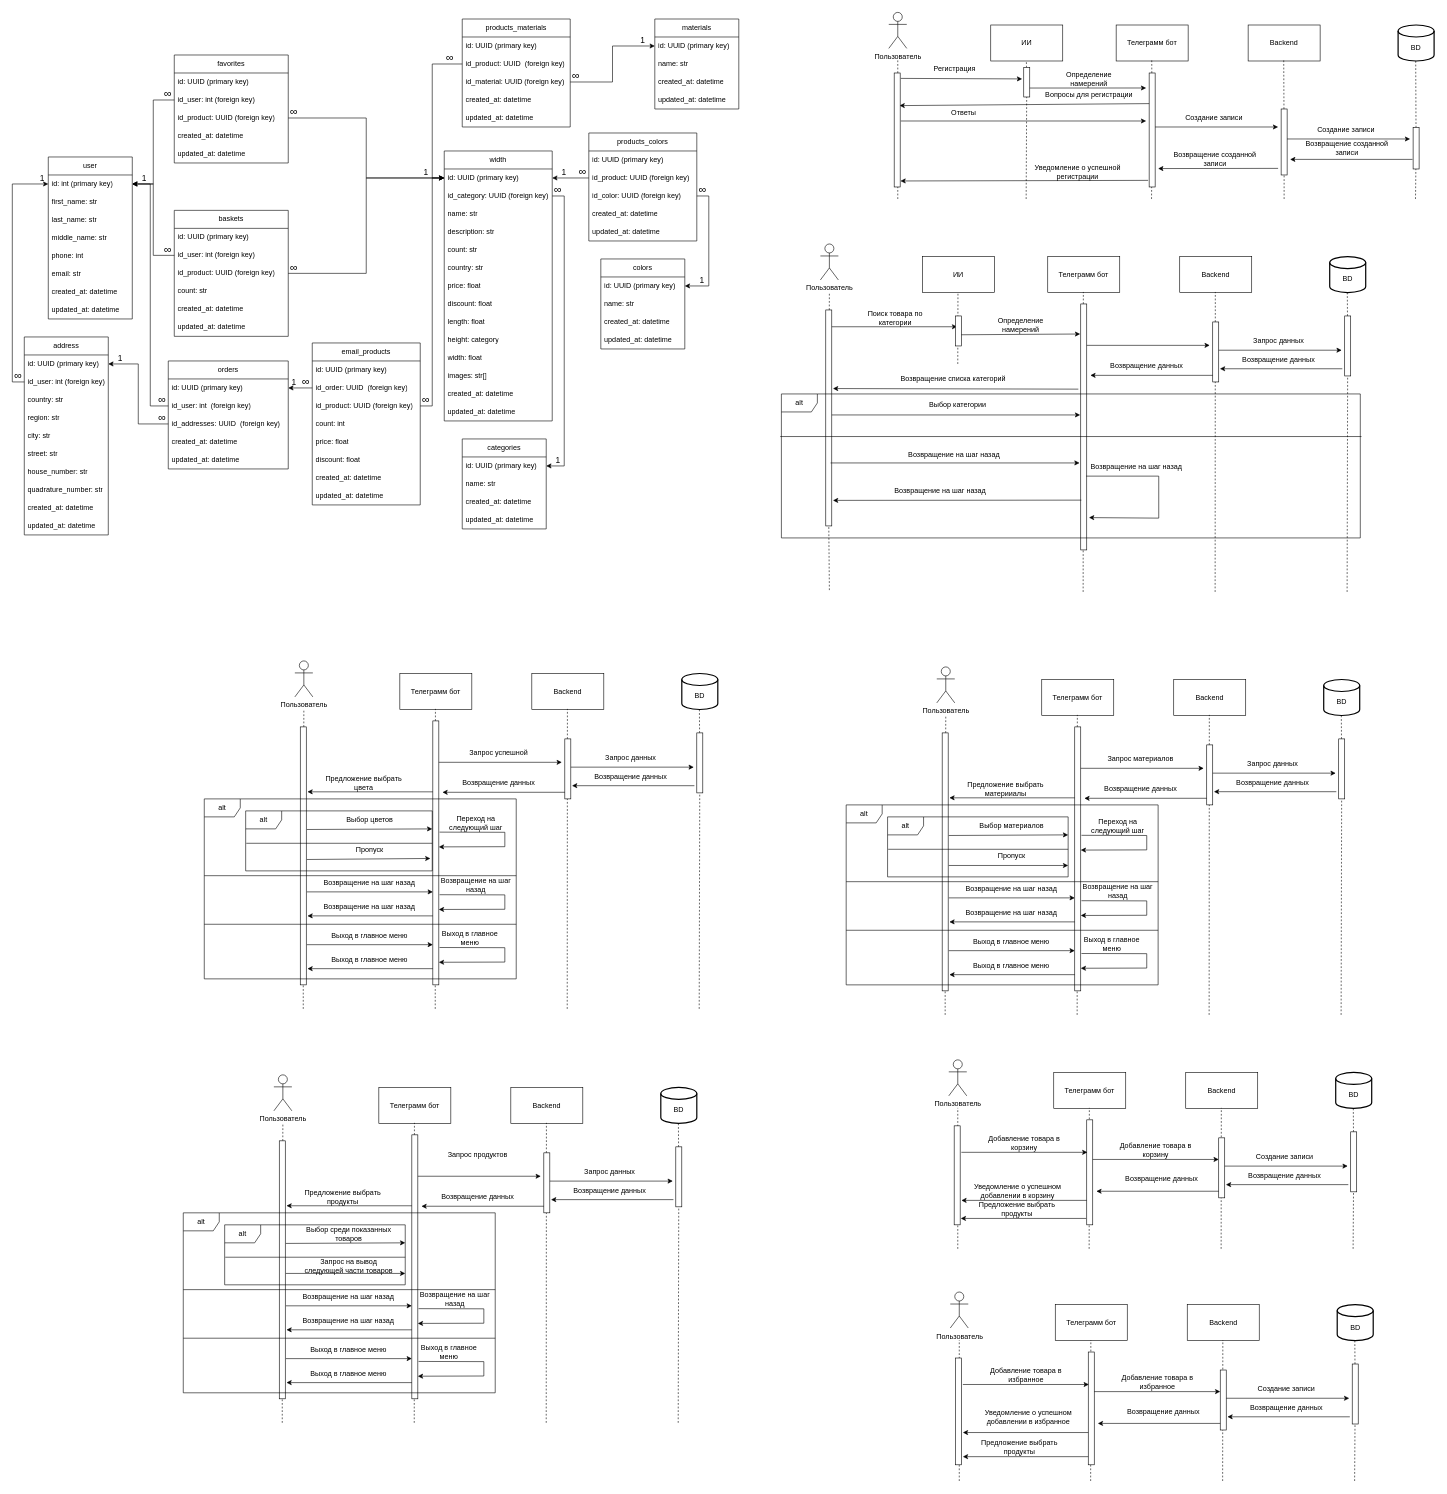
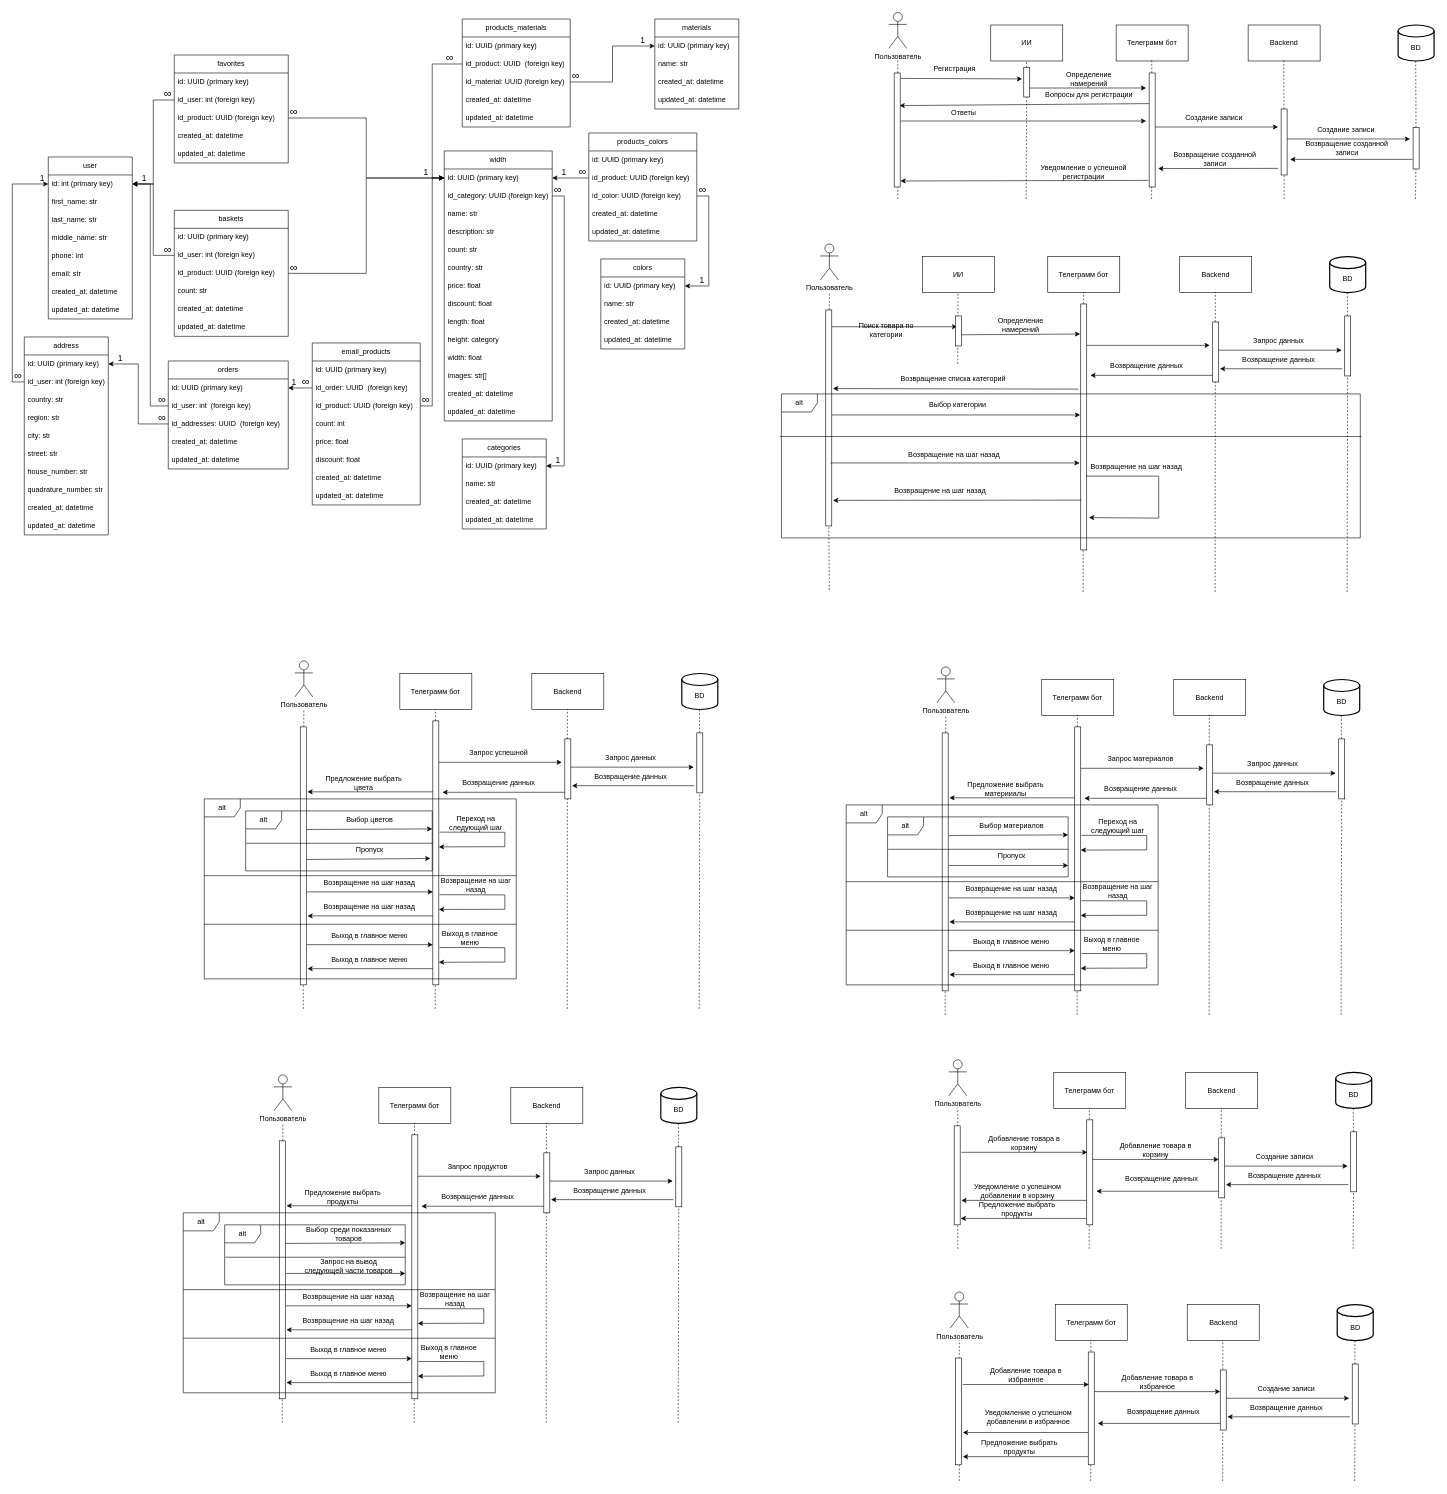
(1078, 172) -> (1084, 172)
(896, 318) -> (887, 330)
(478, 1155) -> (478, 1167)
